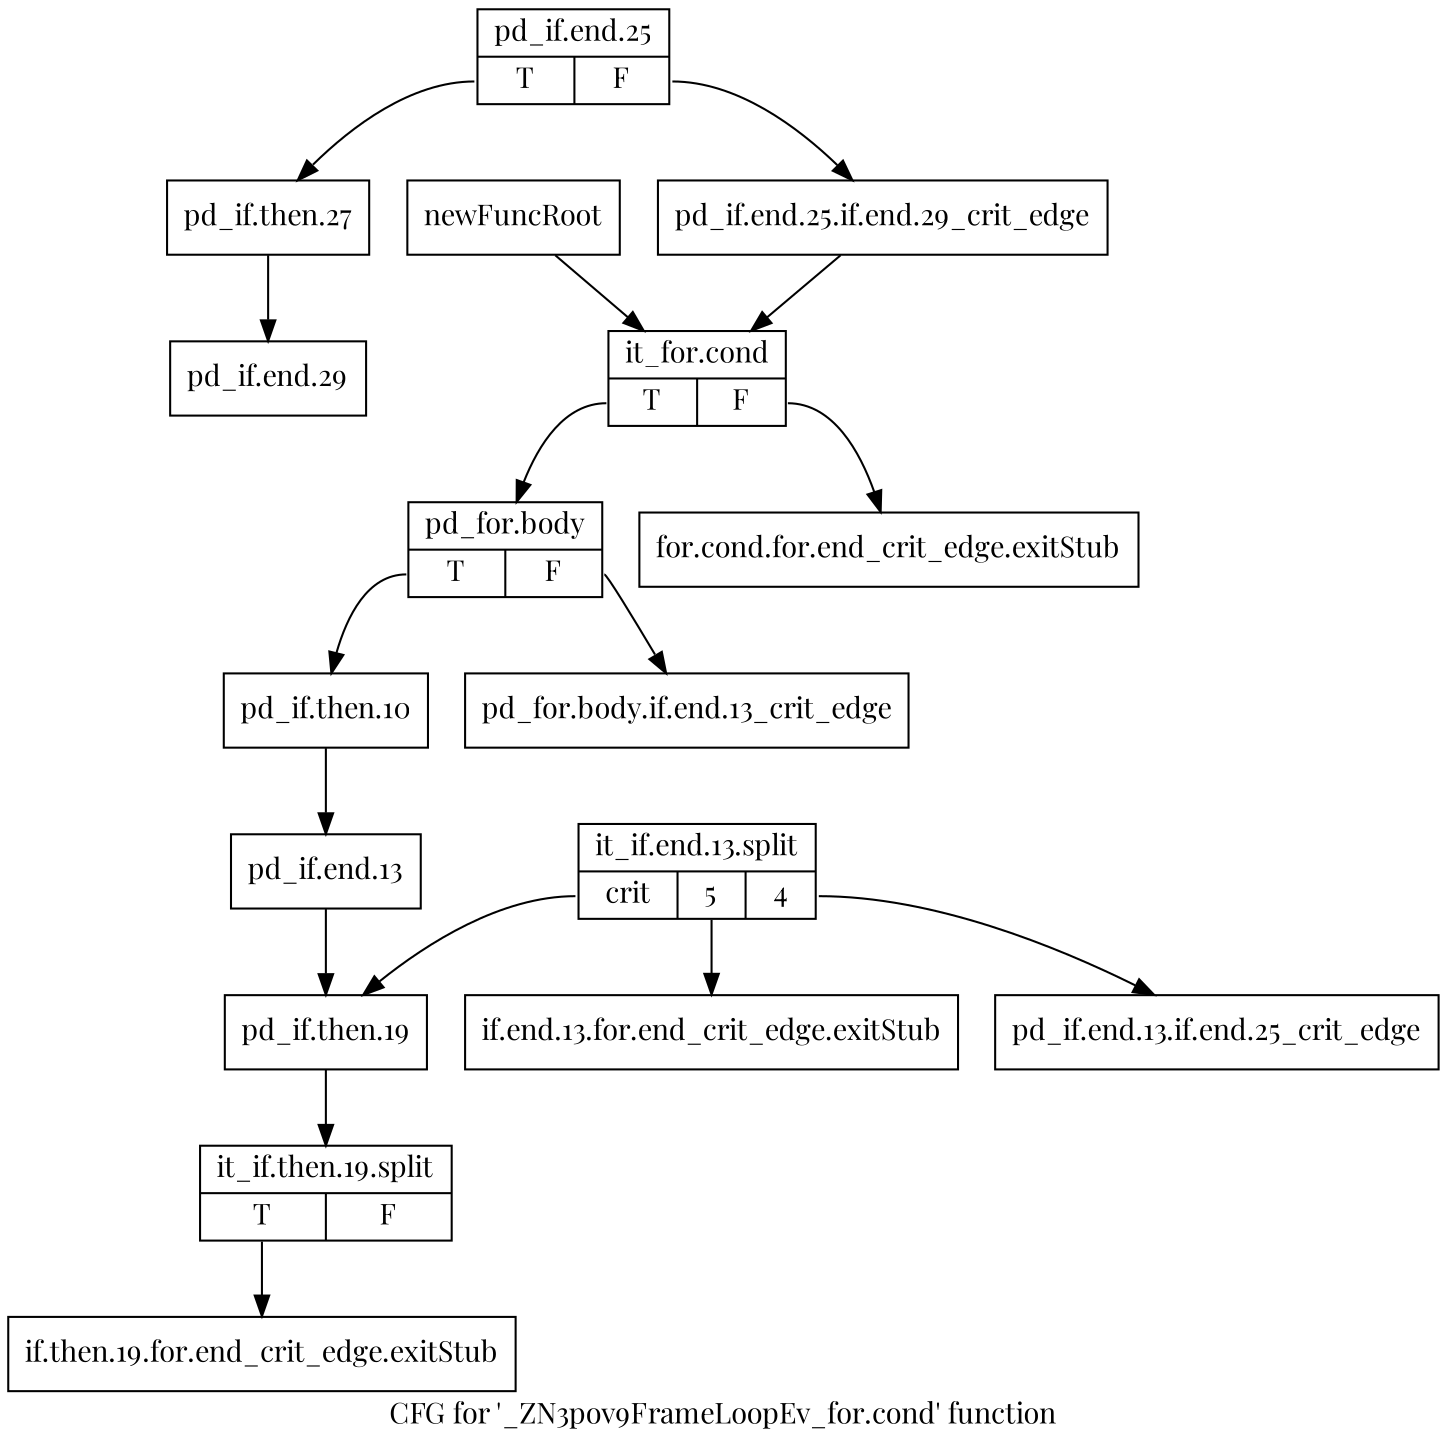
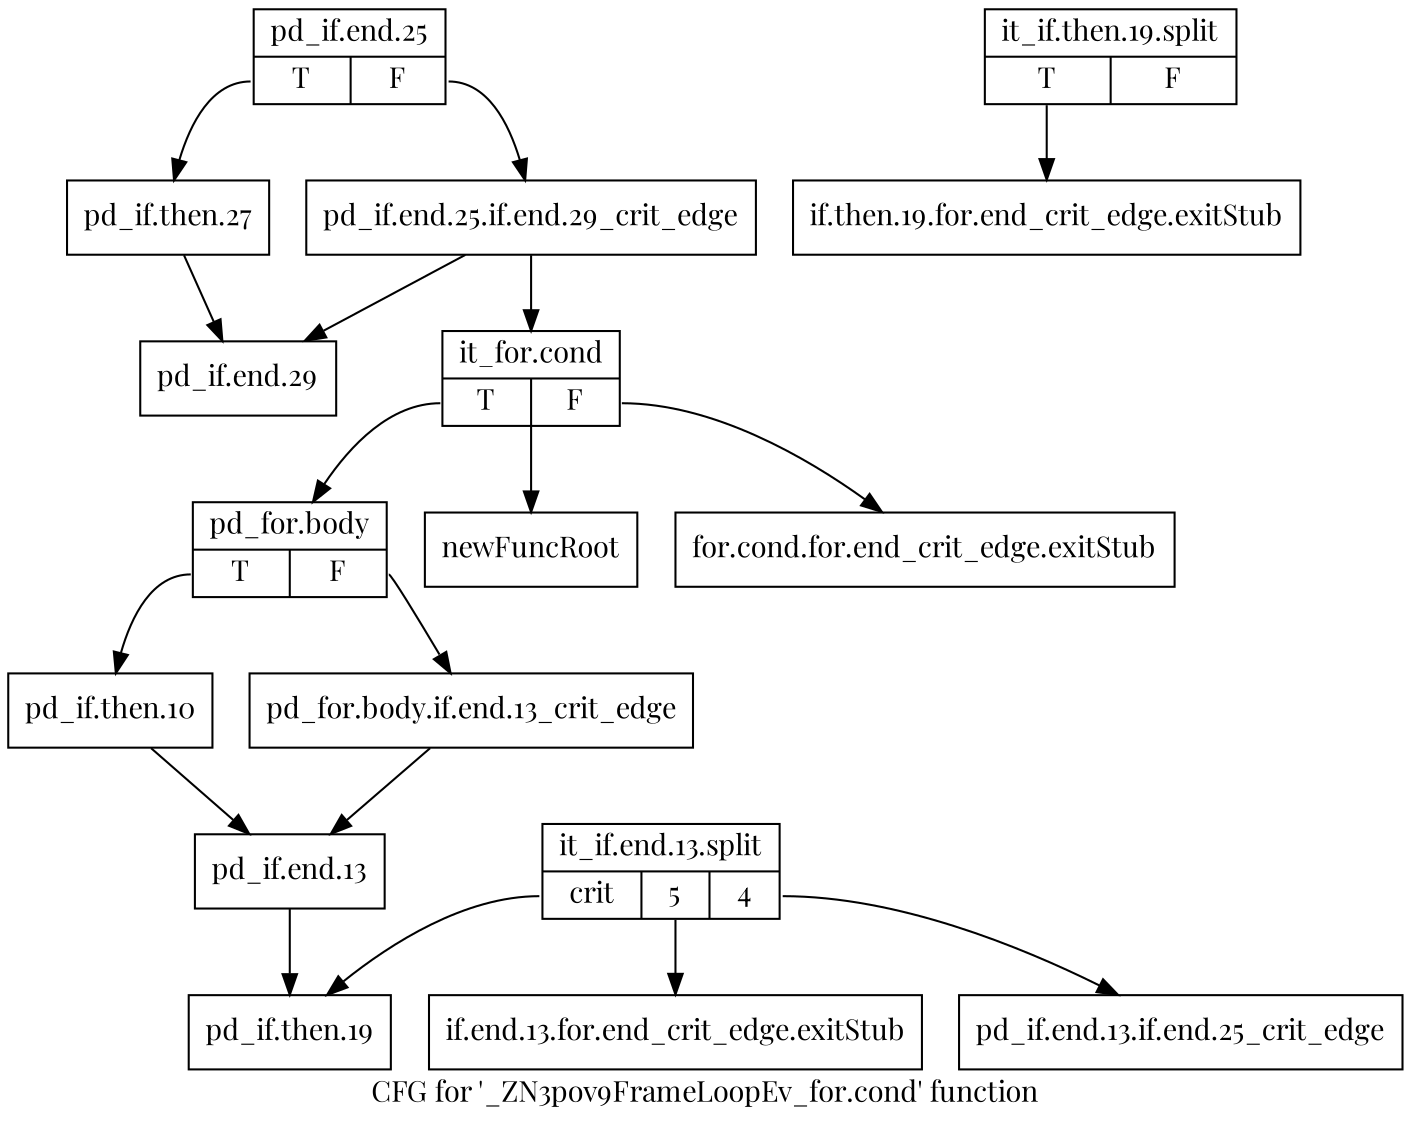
(592, 286) -> (531, 459)
none -> (394, 293)
none -> (389, 784)
(326, 1097) -> none
